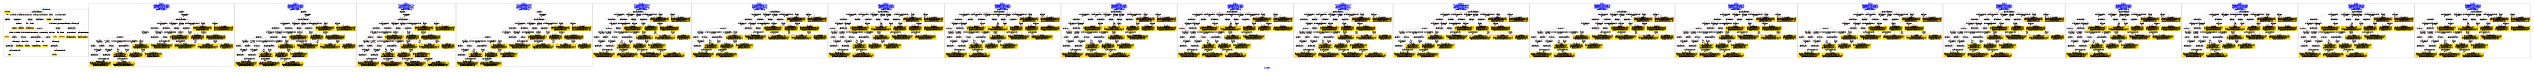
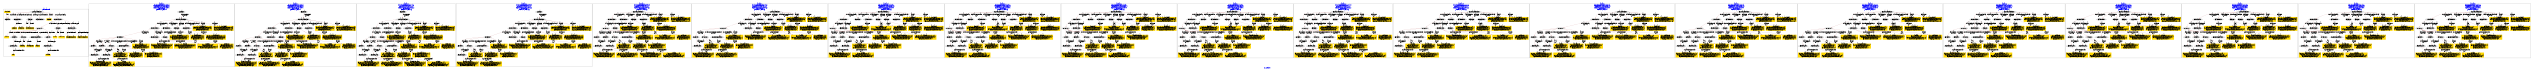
(36, 46) -> (38, 46)
(45, 46) -> none
